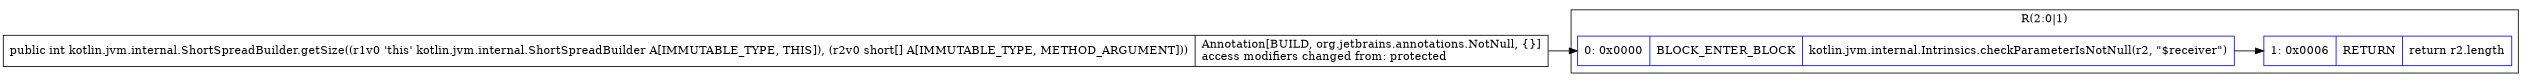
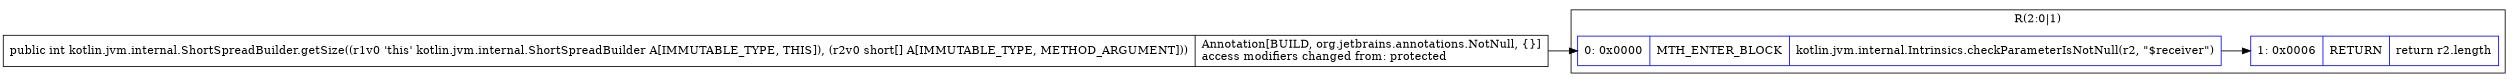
(1726, 50) -> (1720, 50)
